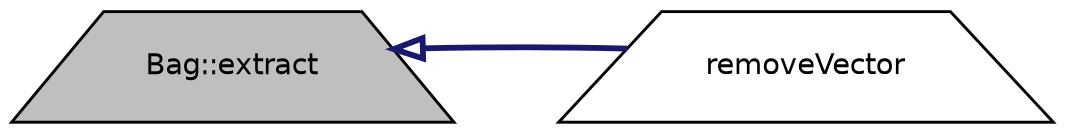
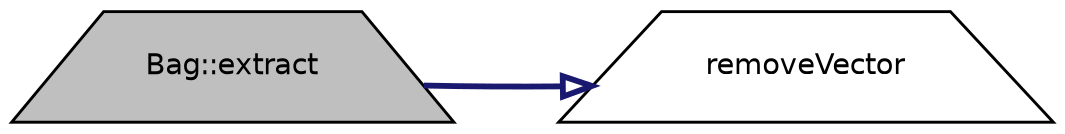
(525, 47) -> (493, 86)
